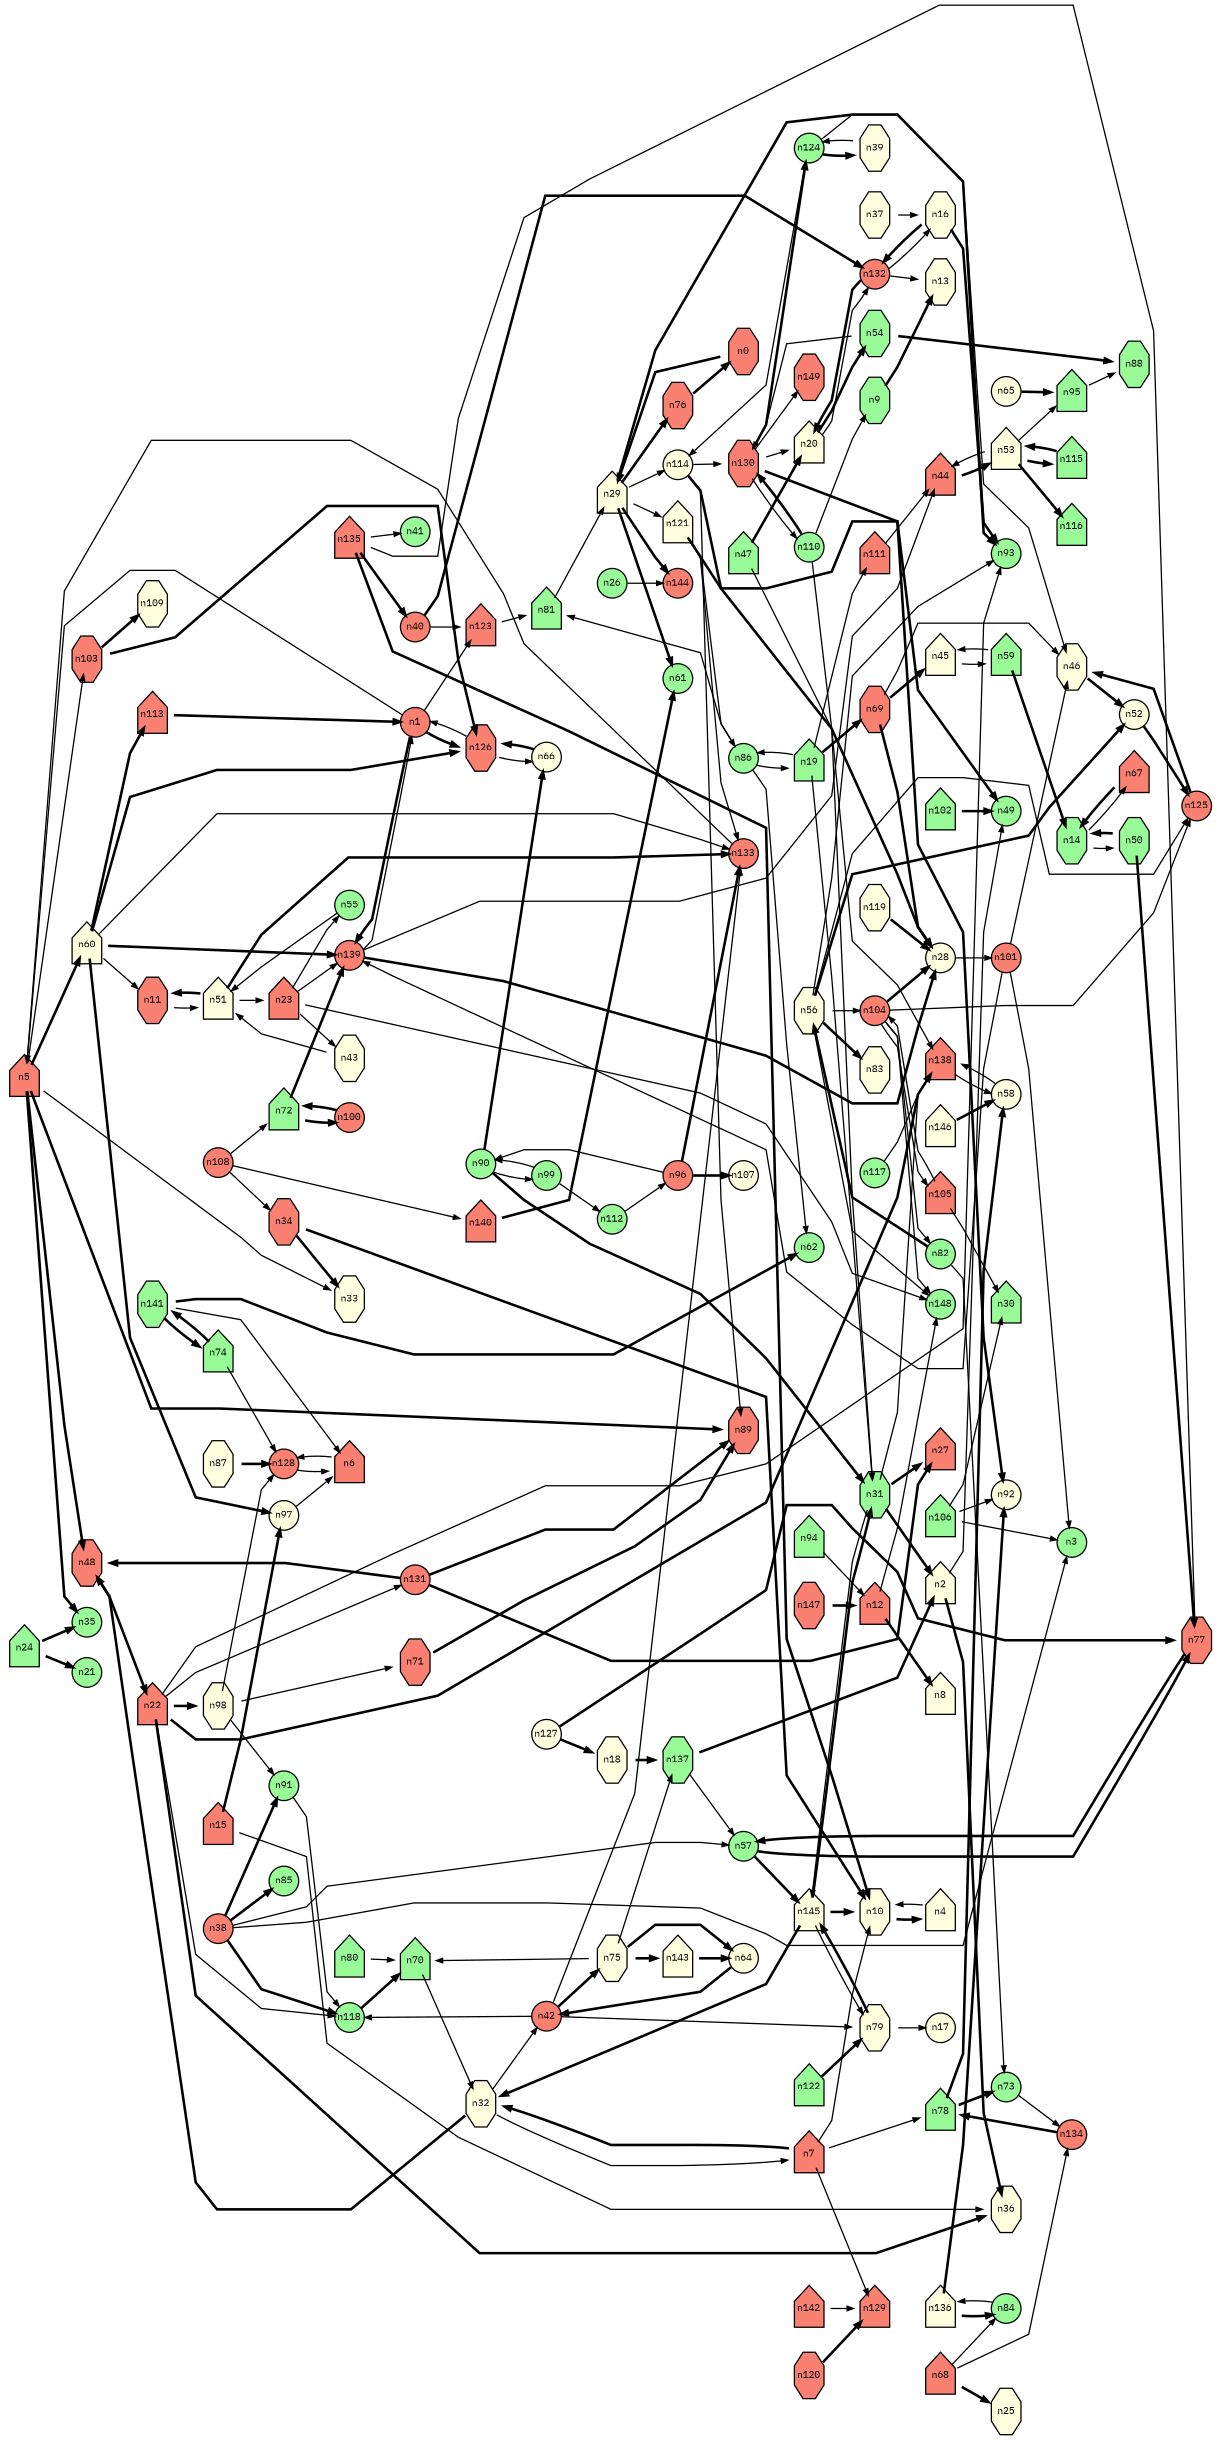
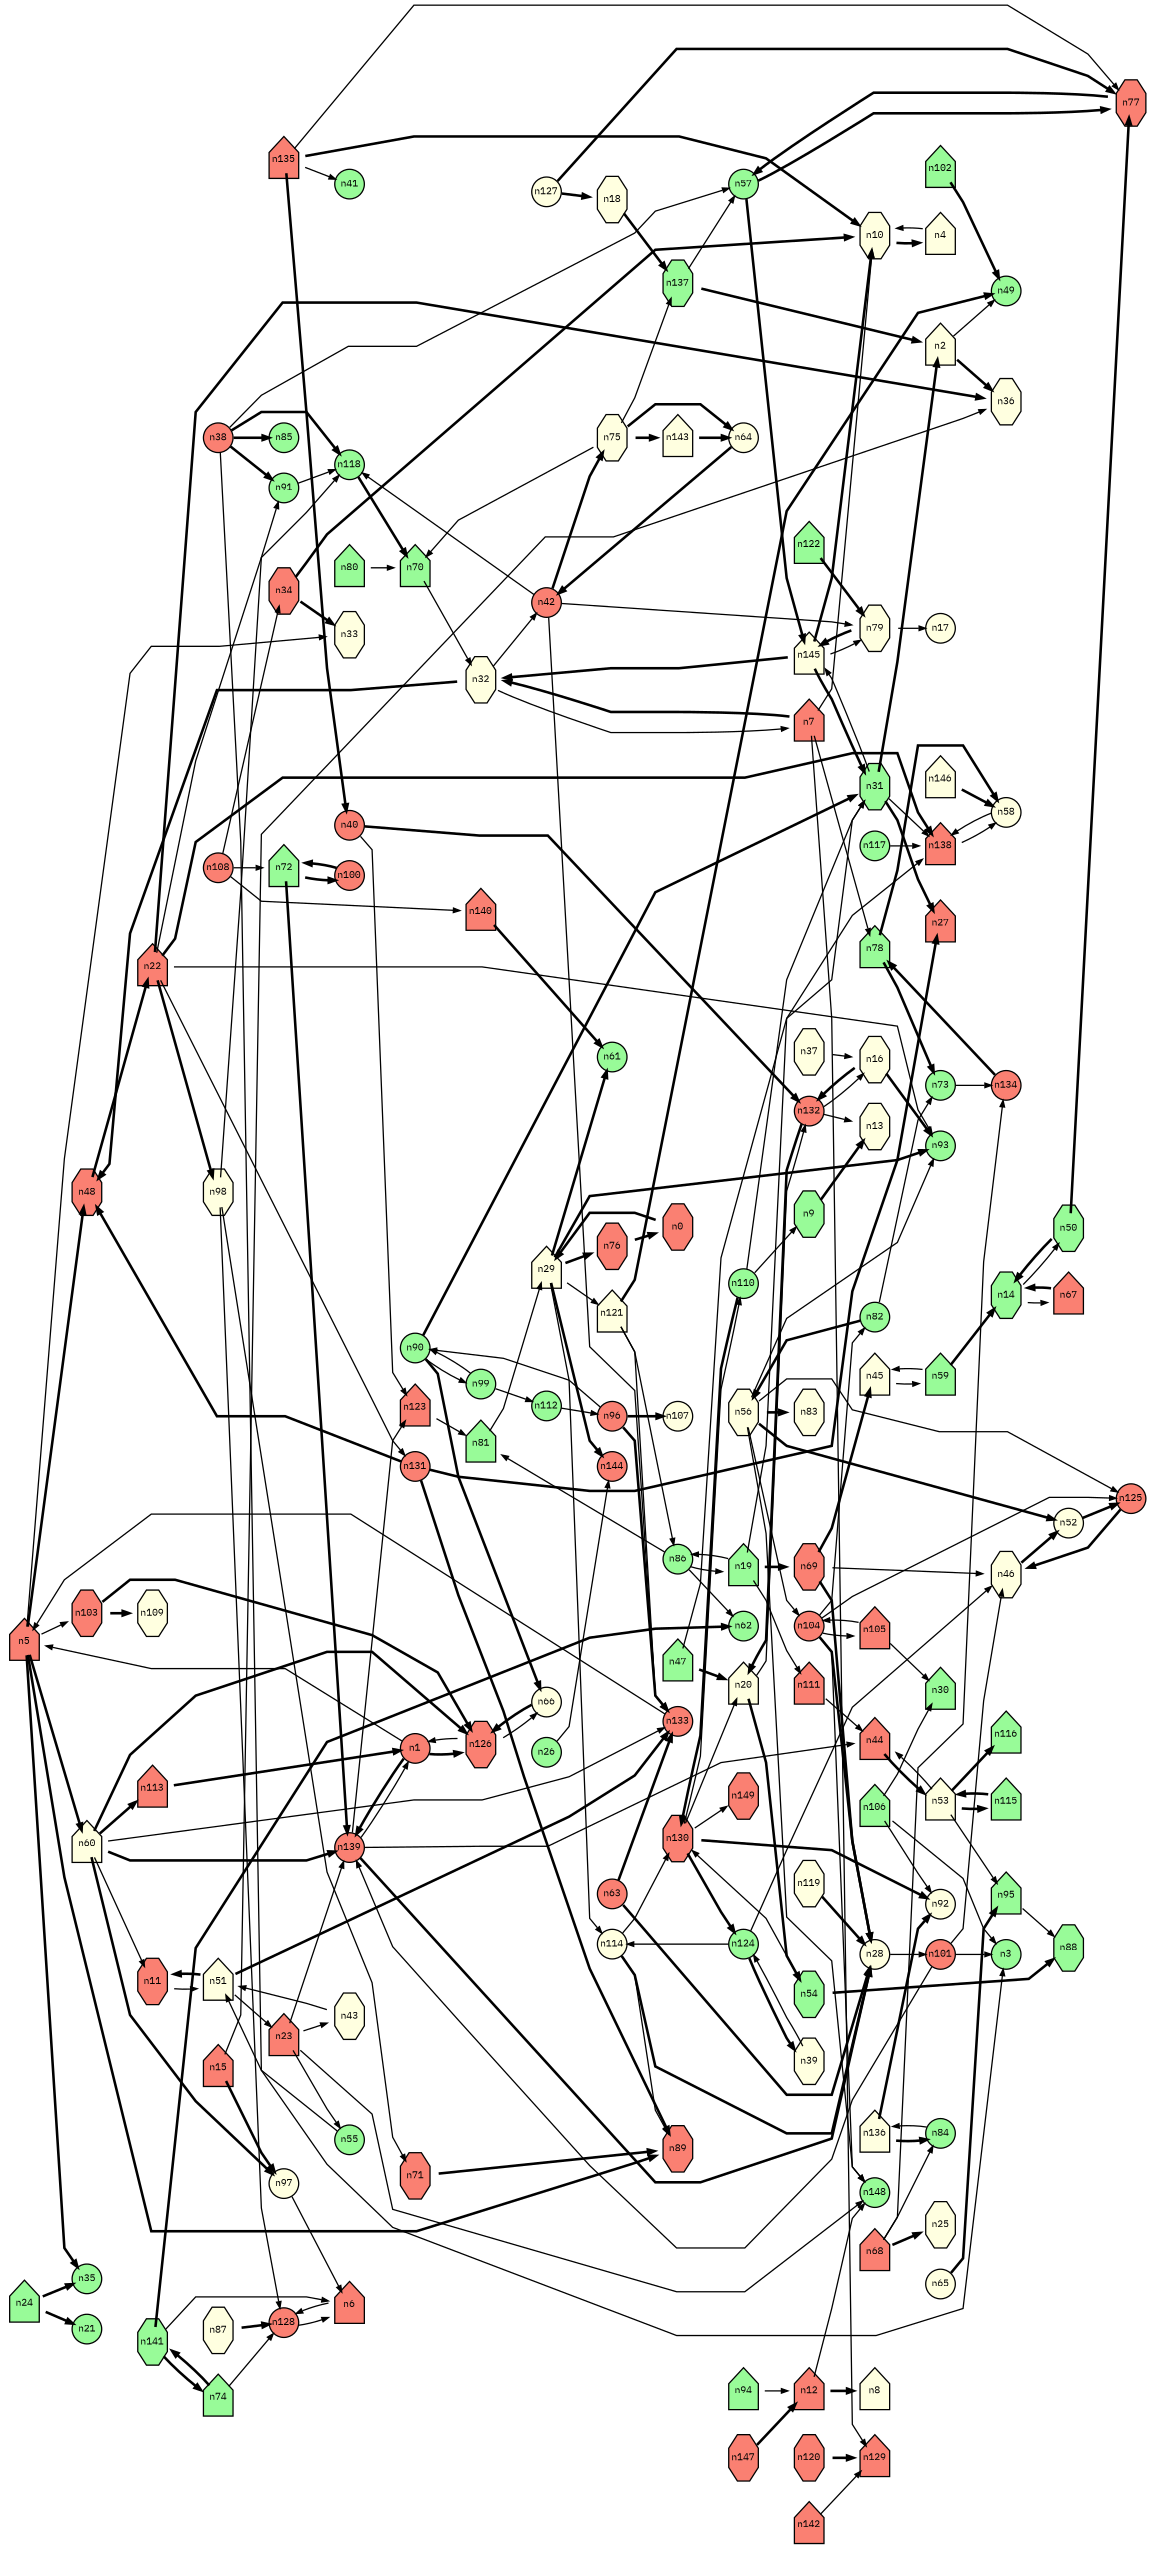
(443, 683) -> (374, 1618)
none -> (612, 1894)
